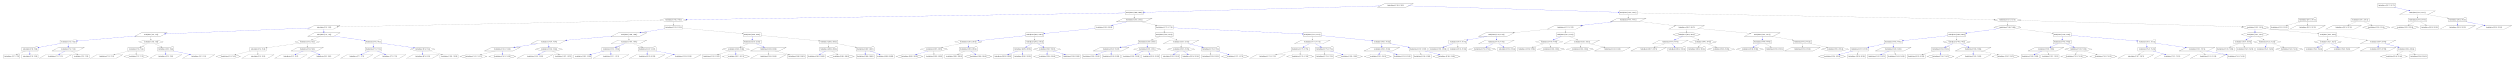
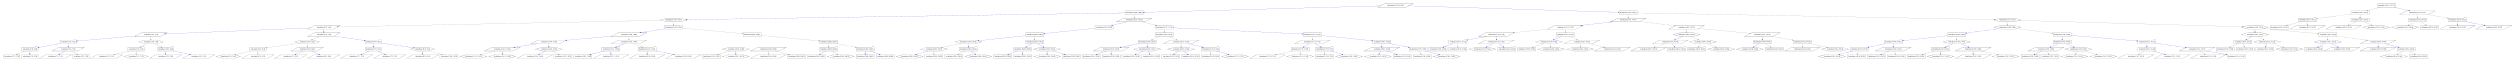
none -> (2360, 13)
(752, 42) -> none
